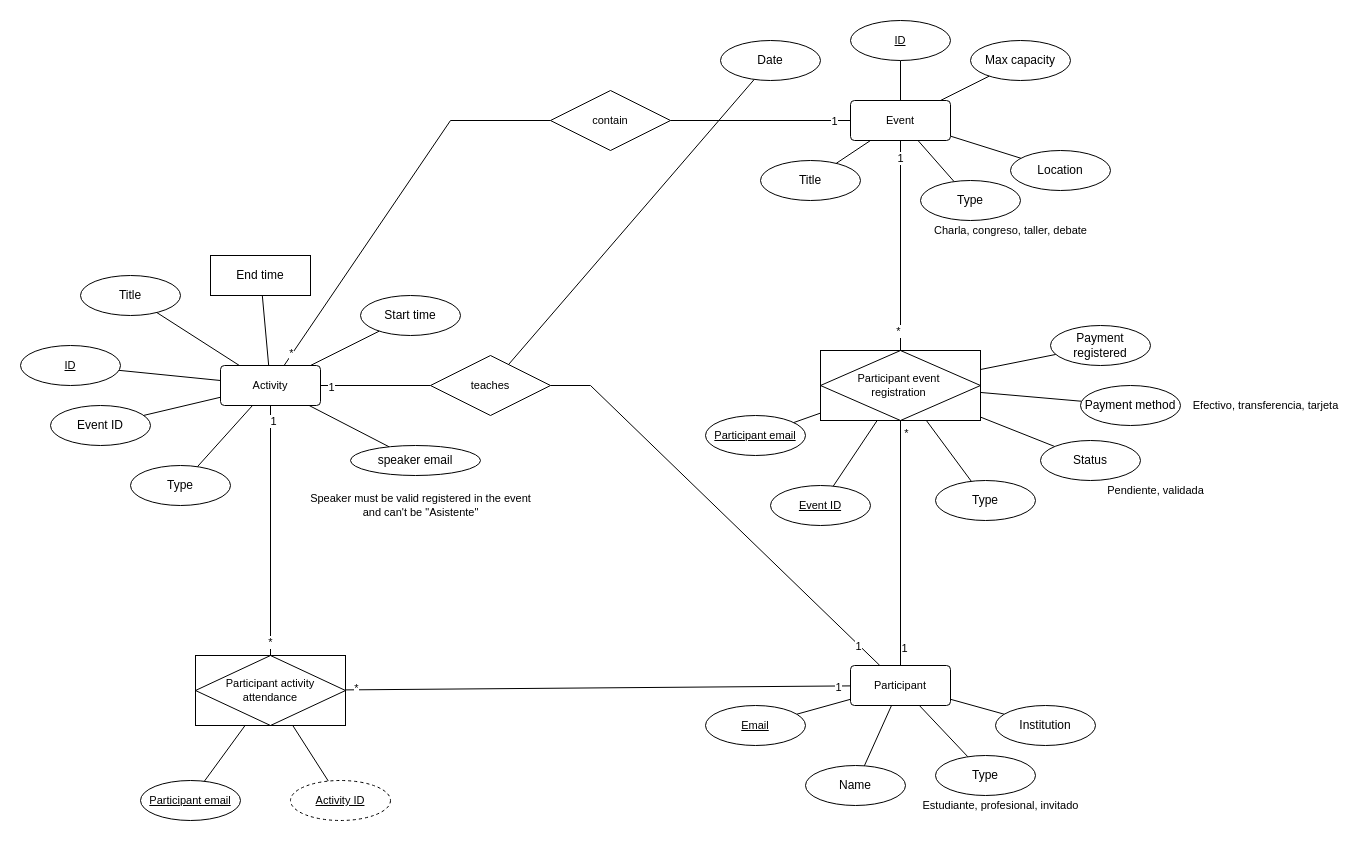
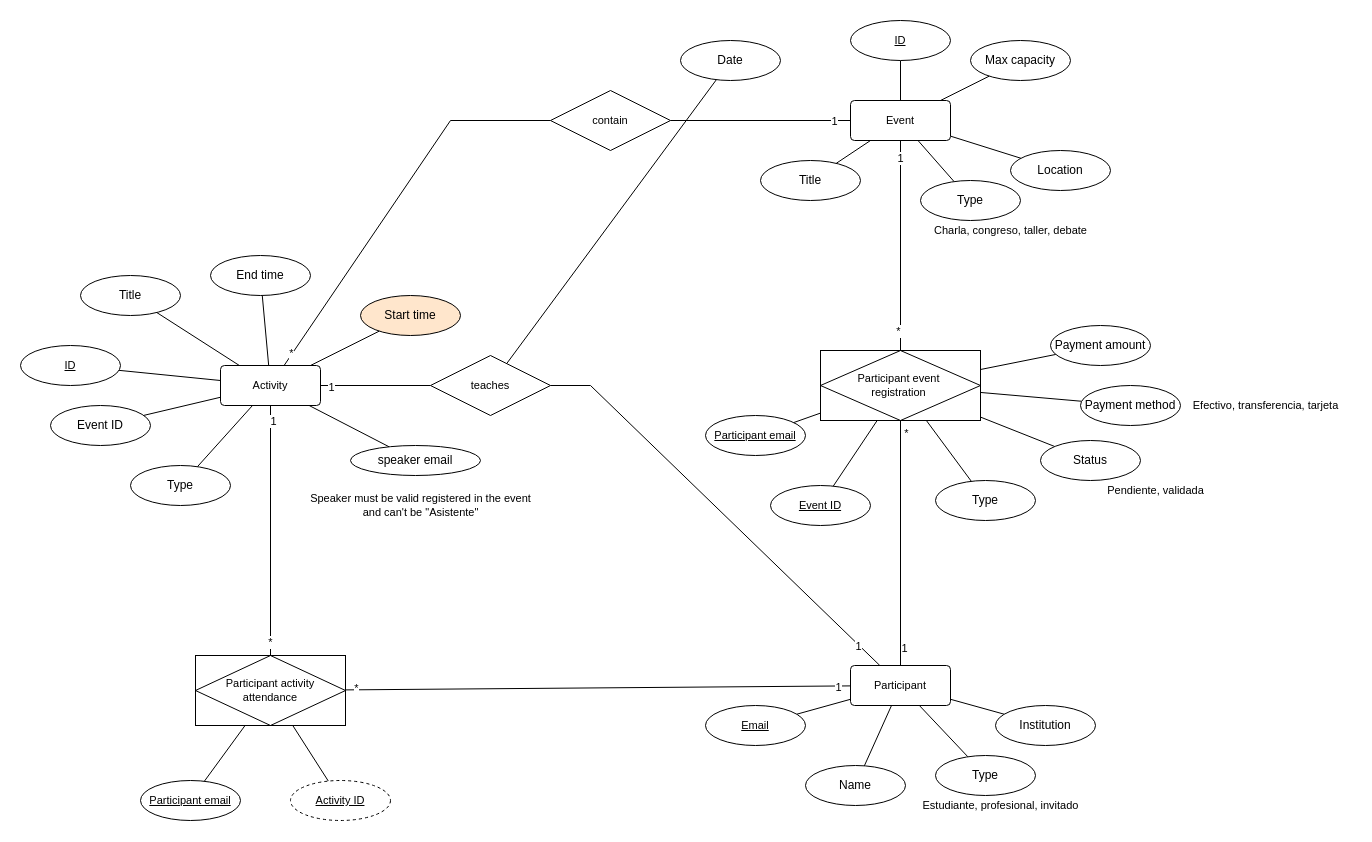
(771, 61) -> (731, 61)
(261, 276) -> (261, 276)
(411, 316) -> (411, 316)
(1101, 346) -> (1101, 346)
